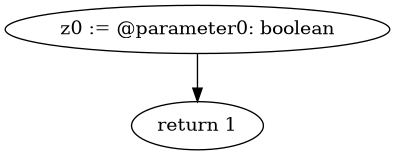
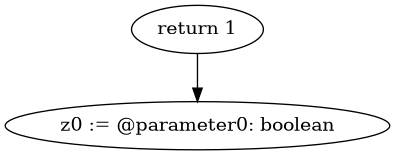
(197, 71) -> (197, 71)
